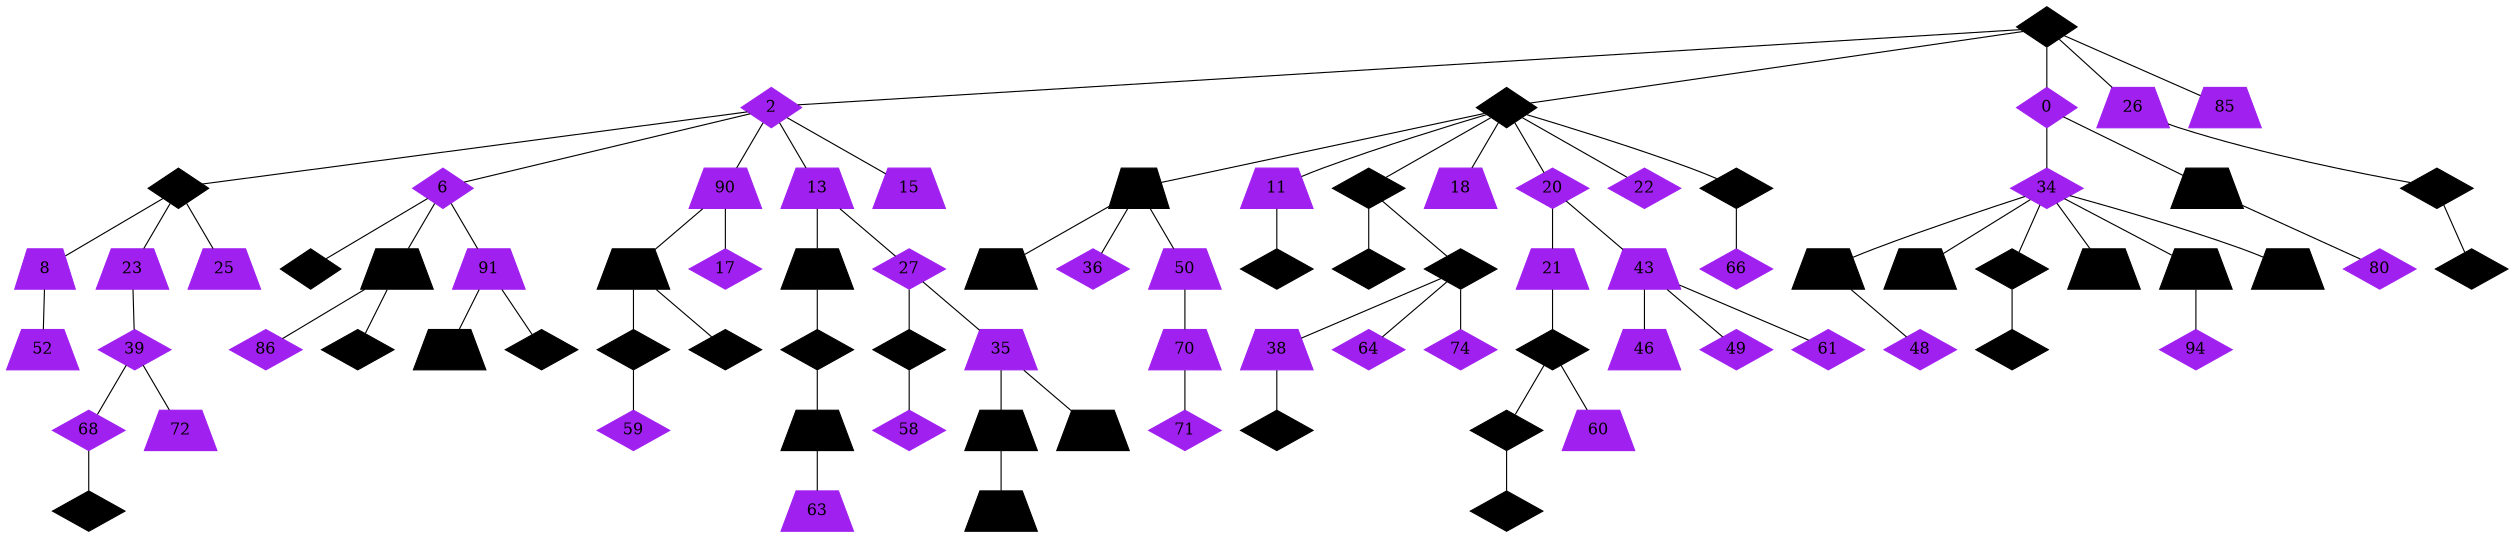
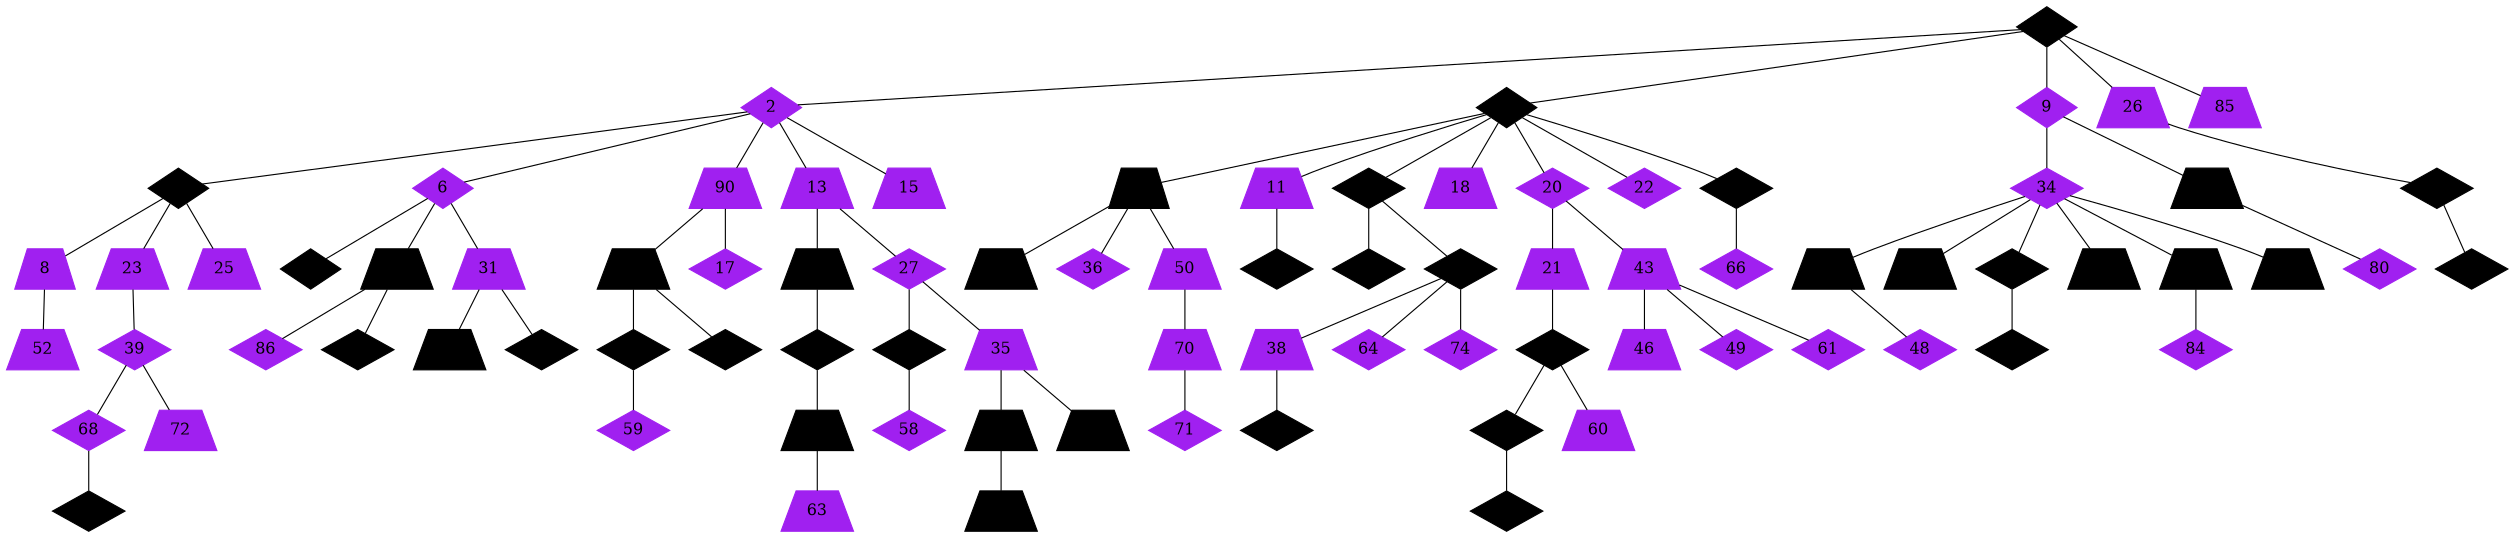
(2047, 108) -> (2047, 108)
(489, 269) -> (489, 269)
(2196, 350) -> (2196, 350)
